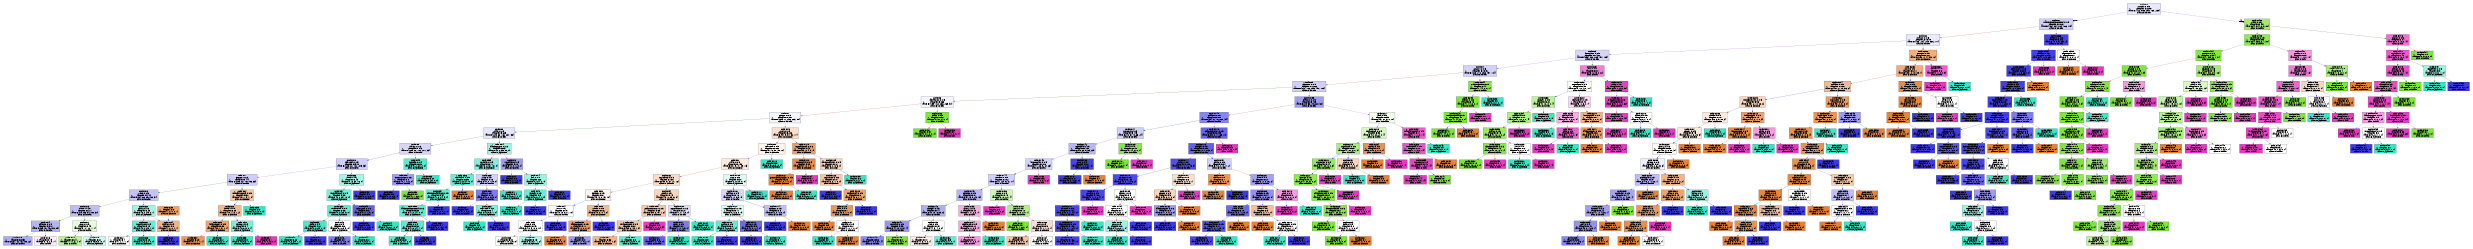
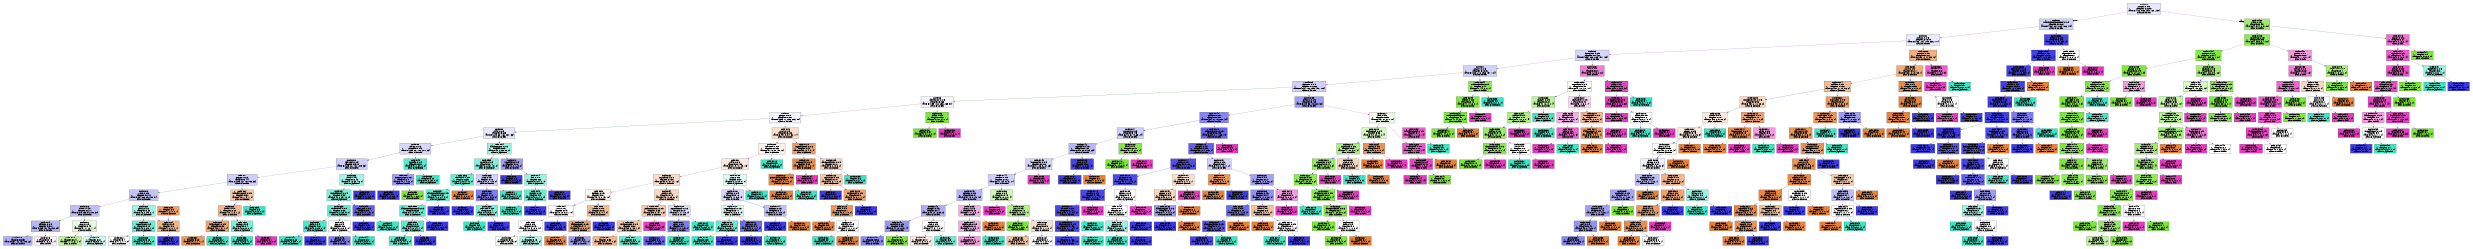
(1397, 125) -> (1396, 133)
(831, 168) -> (831, 168)
